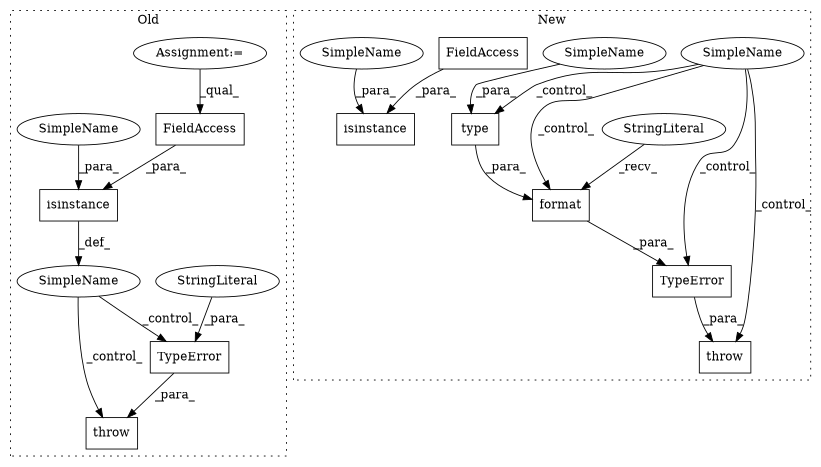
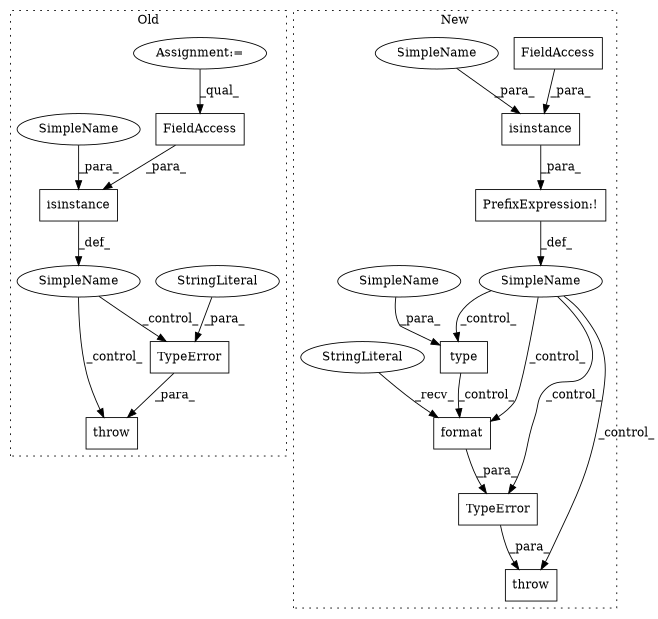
(506, 167) -> (487, 395)
none -> (541, 205)
